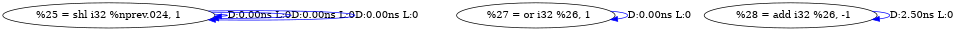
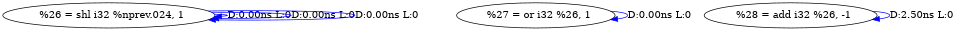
(109, 15) -> (109, 15)
